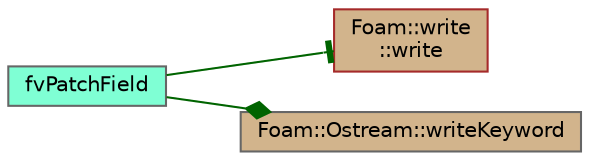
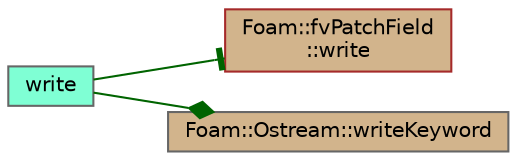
(411, 40) -> (338, 40)
(87, 86) -> (51, 86)
